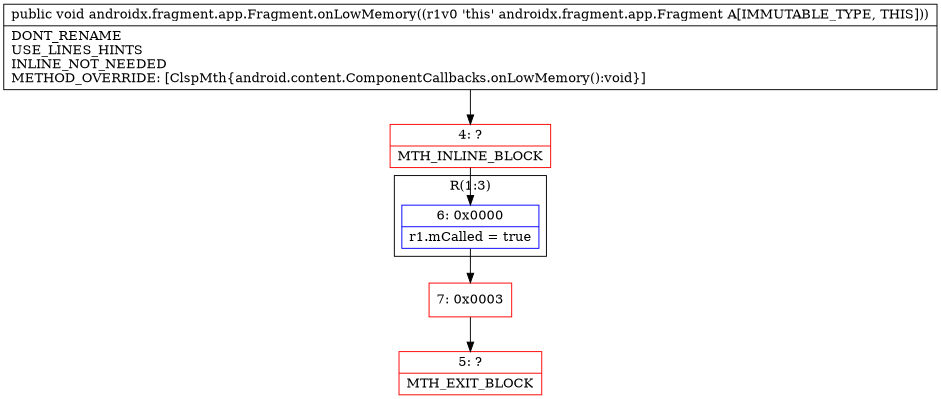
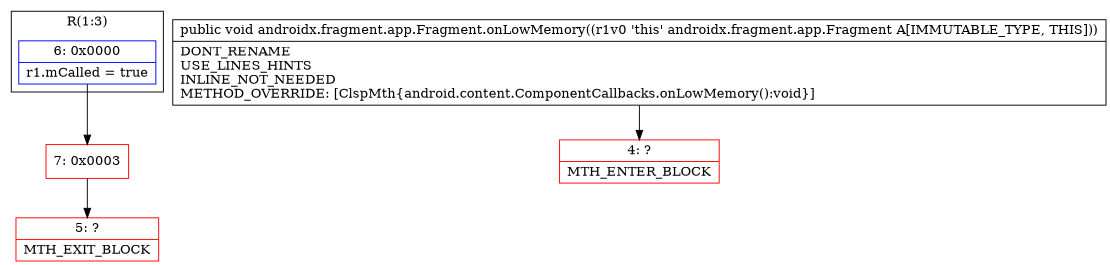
(470, 156) -> (639, 172)
(470, 181) -> none
